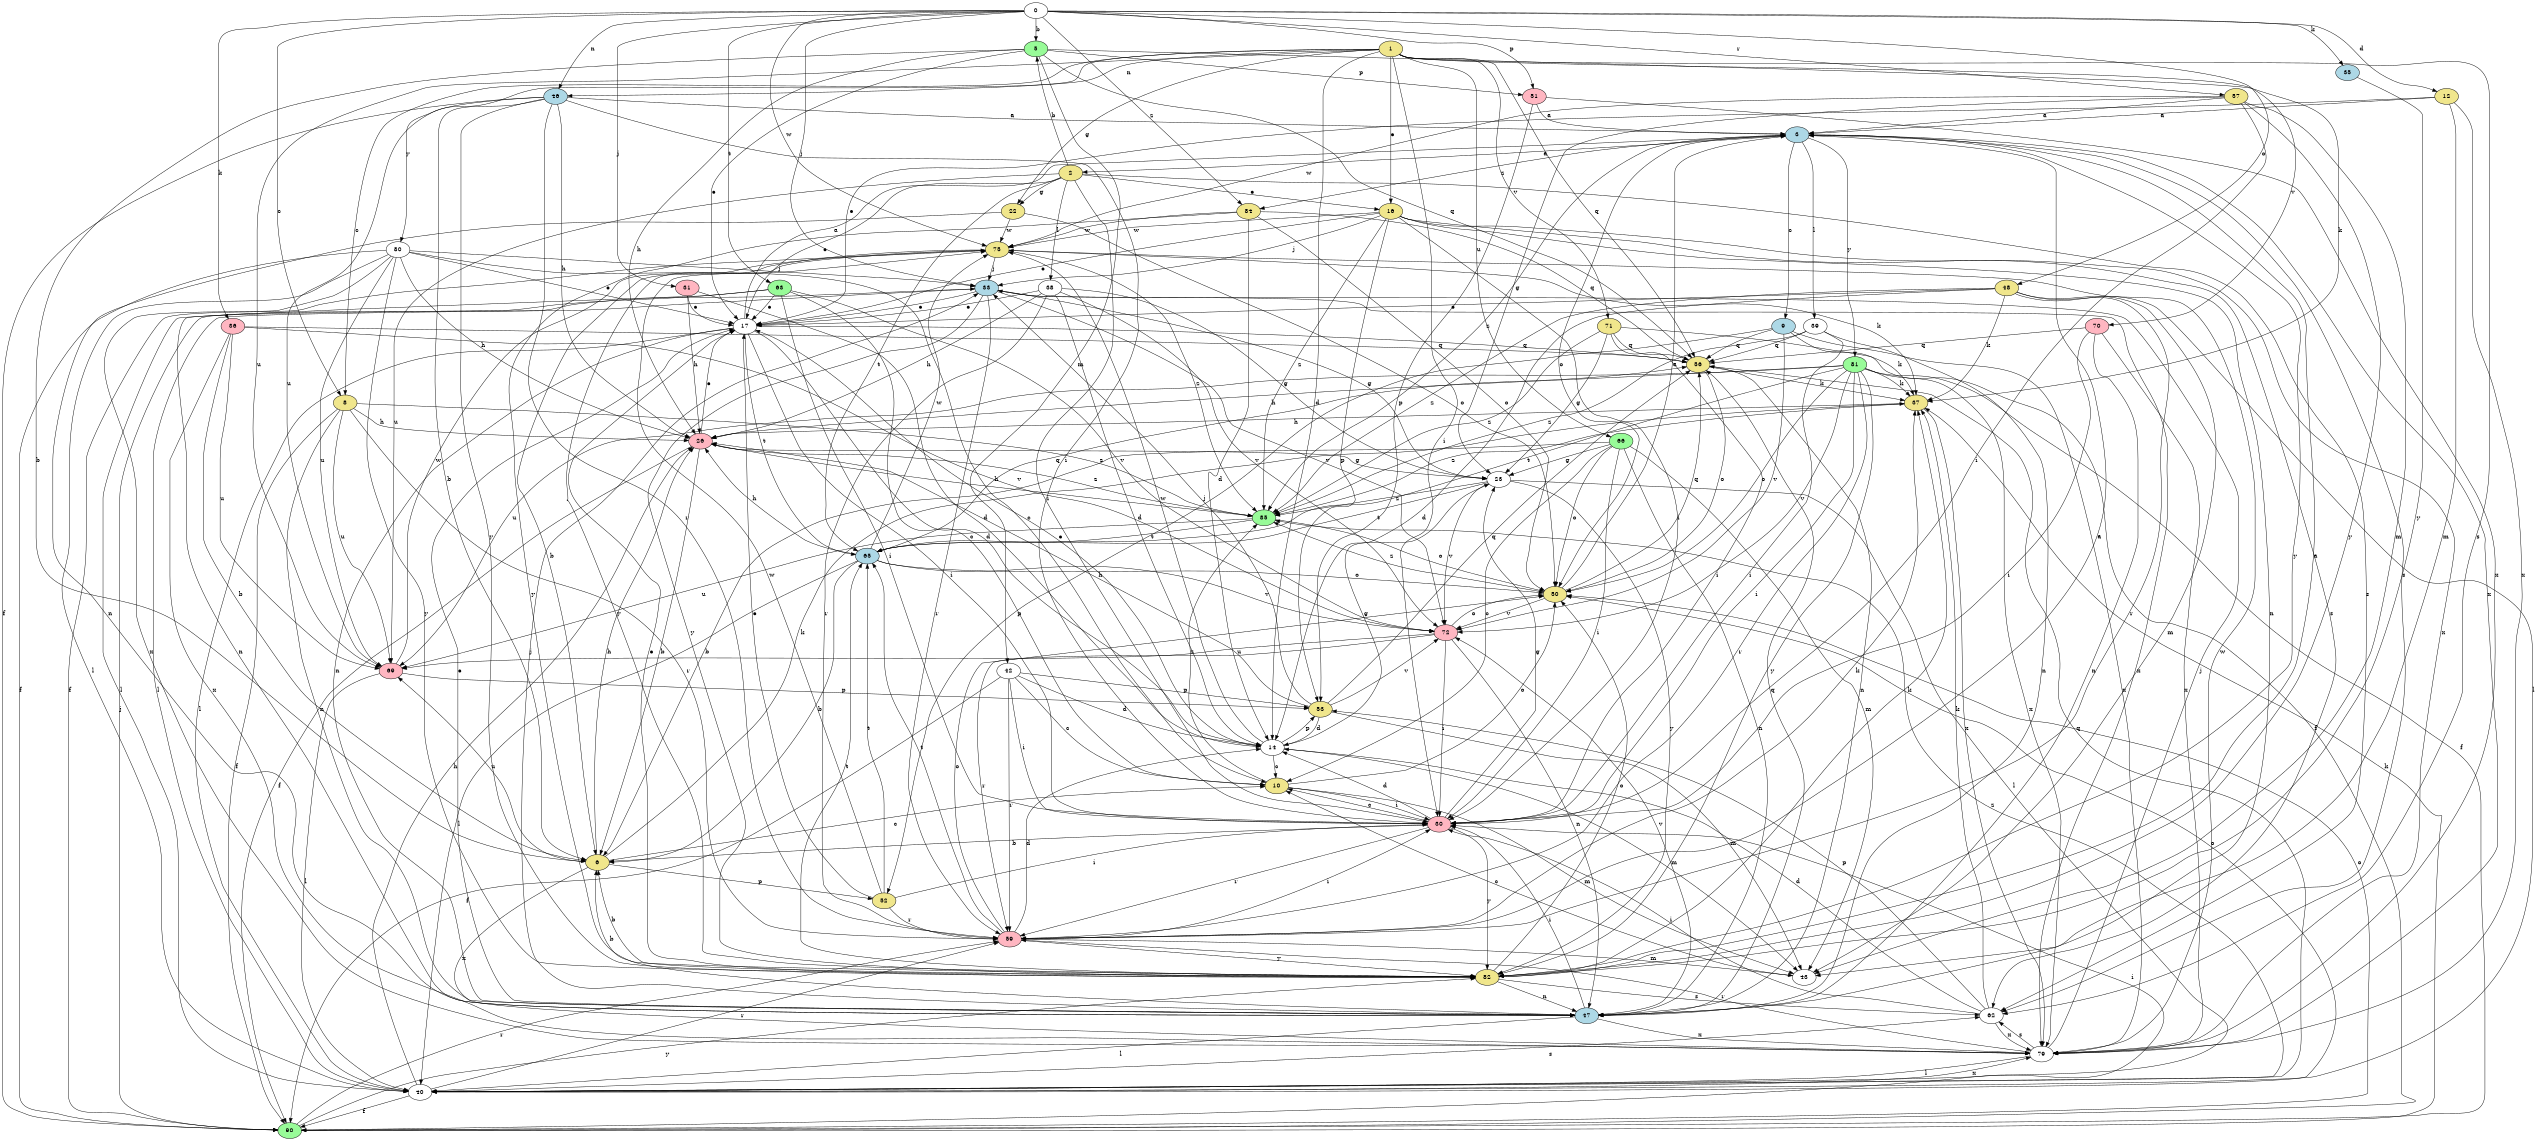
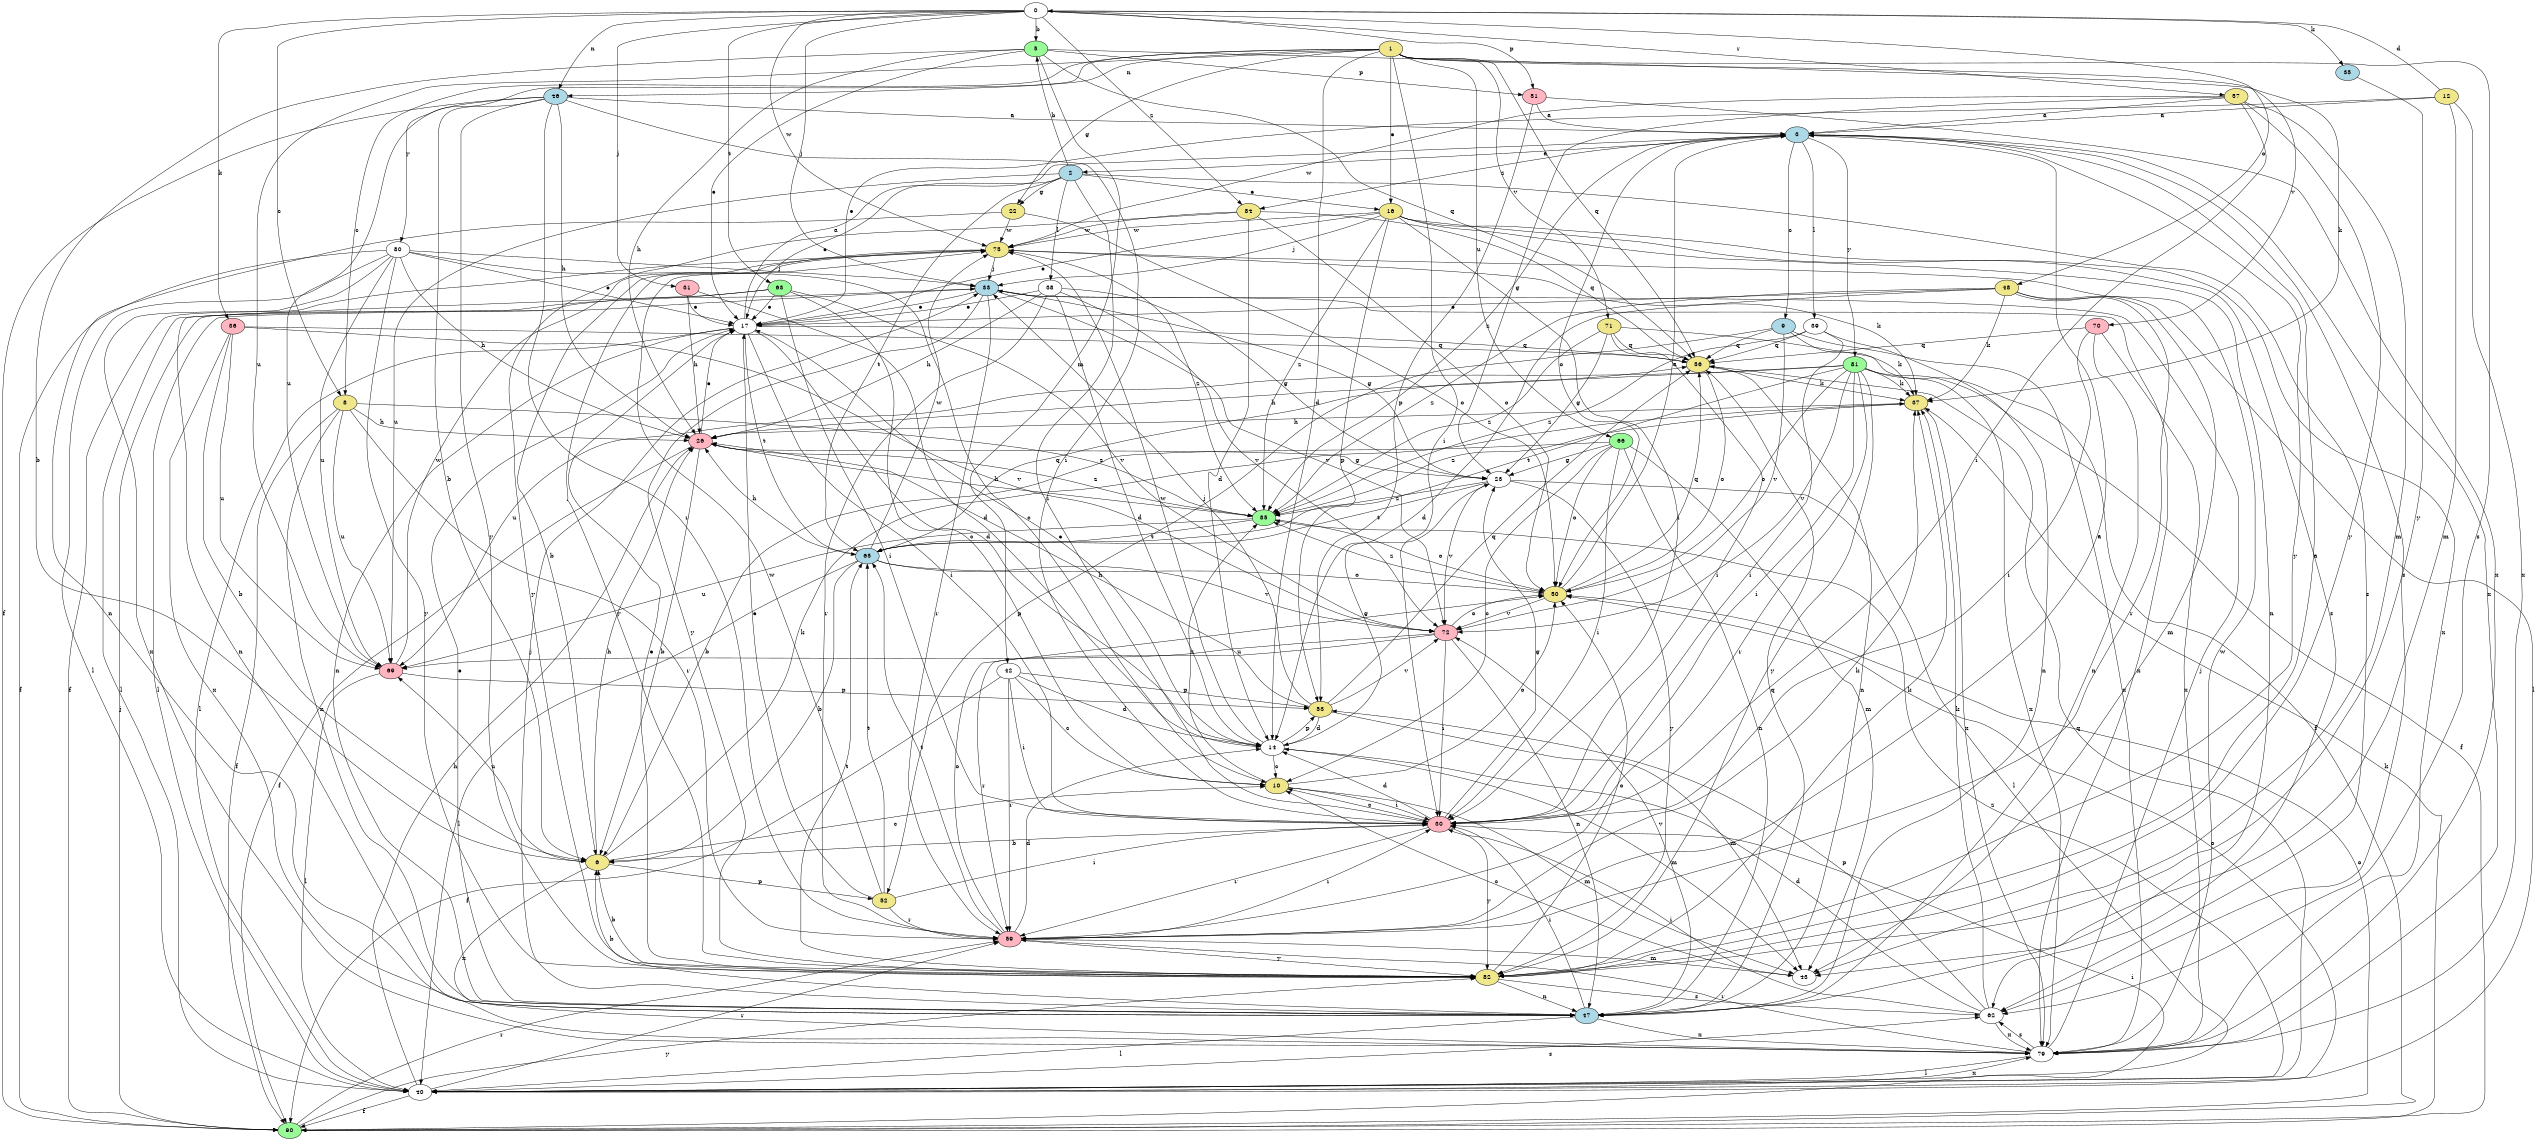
(1750, 15) -> (1755, 14)
(1071, 173) -> (1071, 173)
